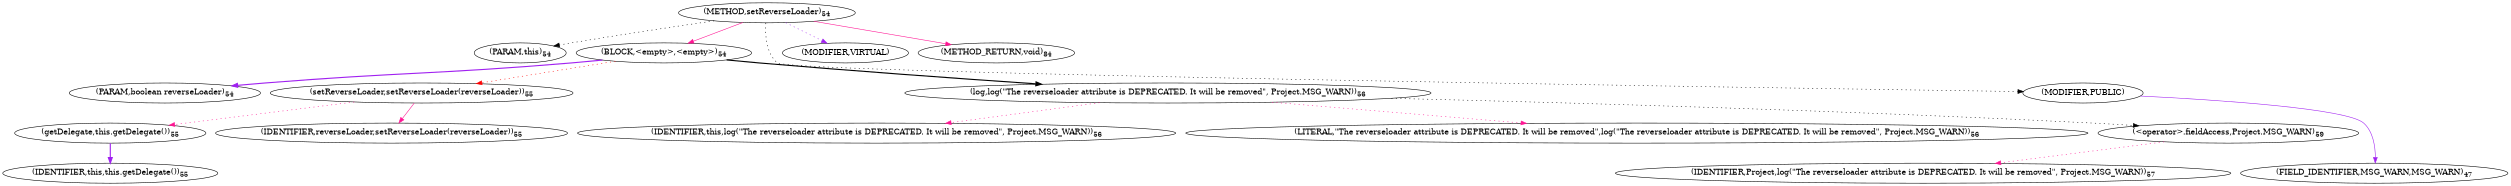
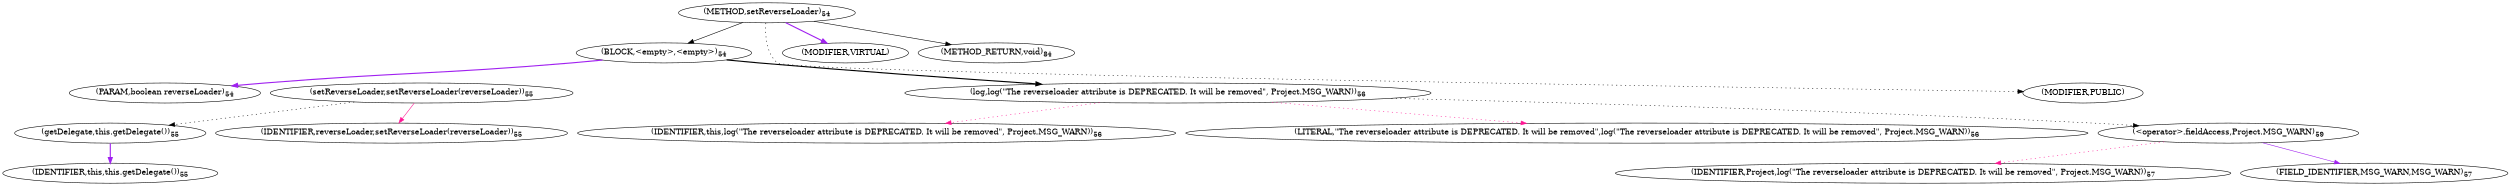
(718, 32) -> (718, 32)
(804, 32) -> (804, 32)
(880, 33) -> (880, 33)
(520, 53) -> none
(549, 72) -> none
(2272, 105) -> (2299, 152)
(265, 113) -> (265, 113)
(2468, 172) -> (2468, 172)
